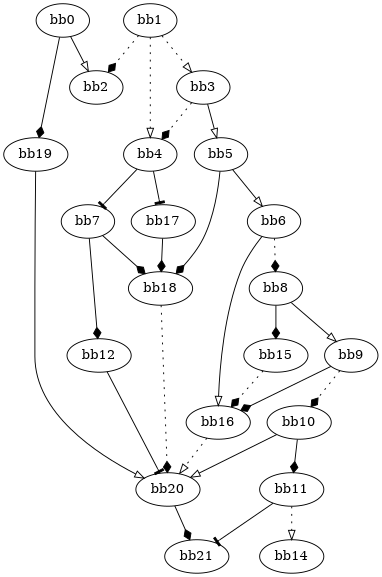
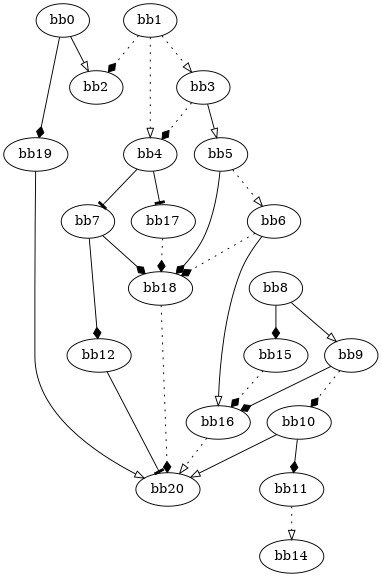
(245, 184) -> (245, 184)
(162, 249) -> (162, 249)
(275, 249) -> (223, 252)
(197, 556) -> none
